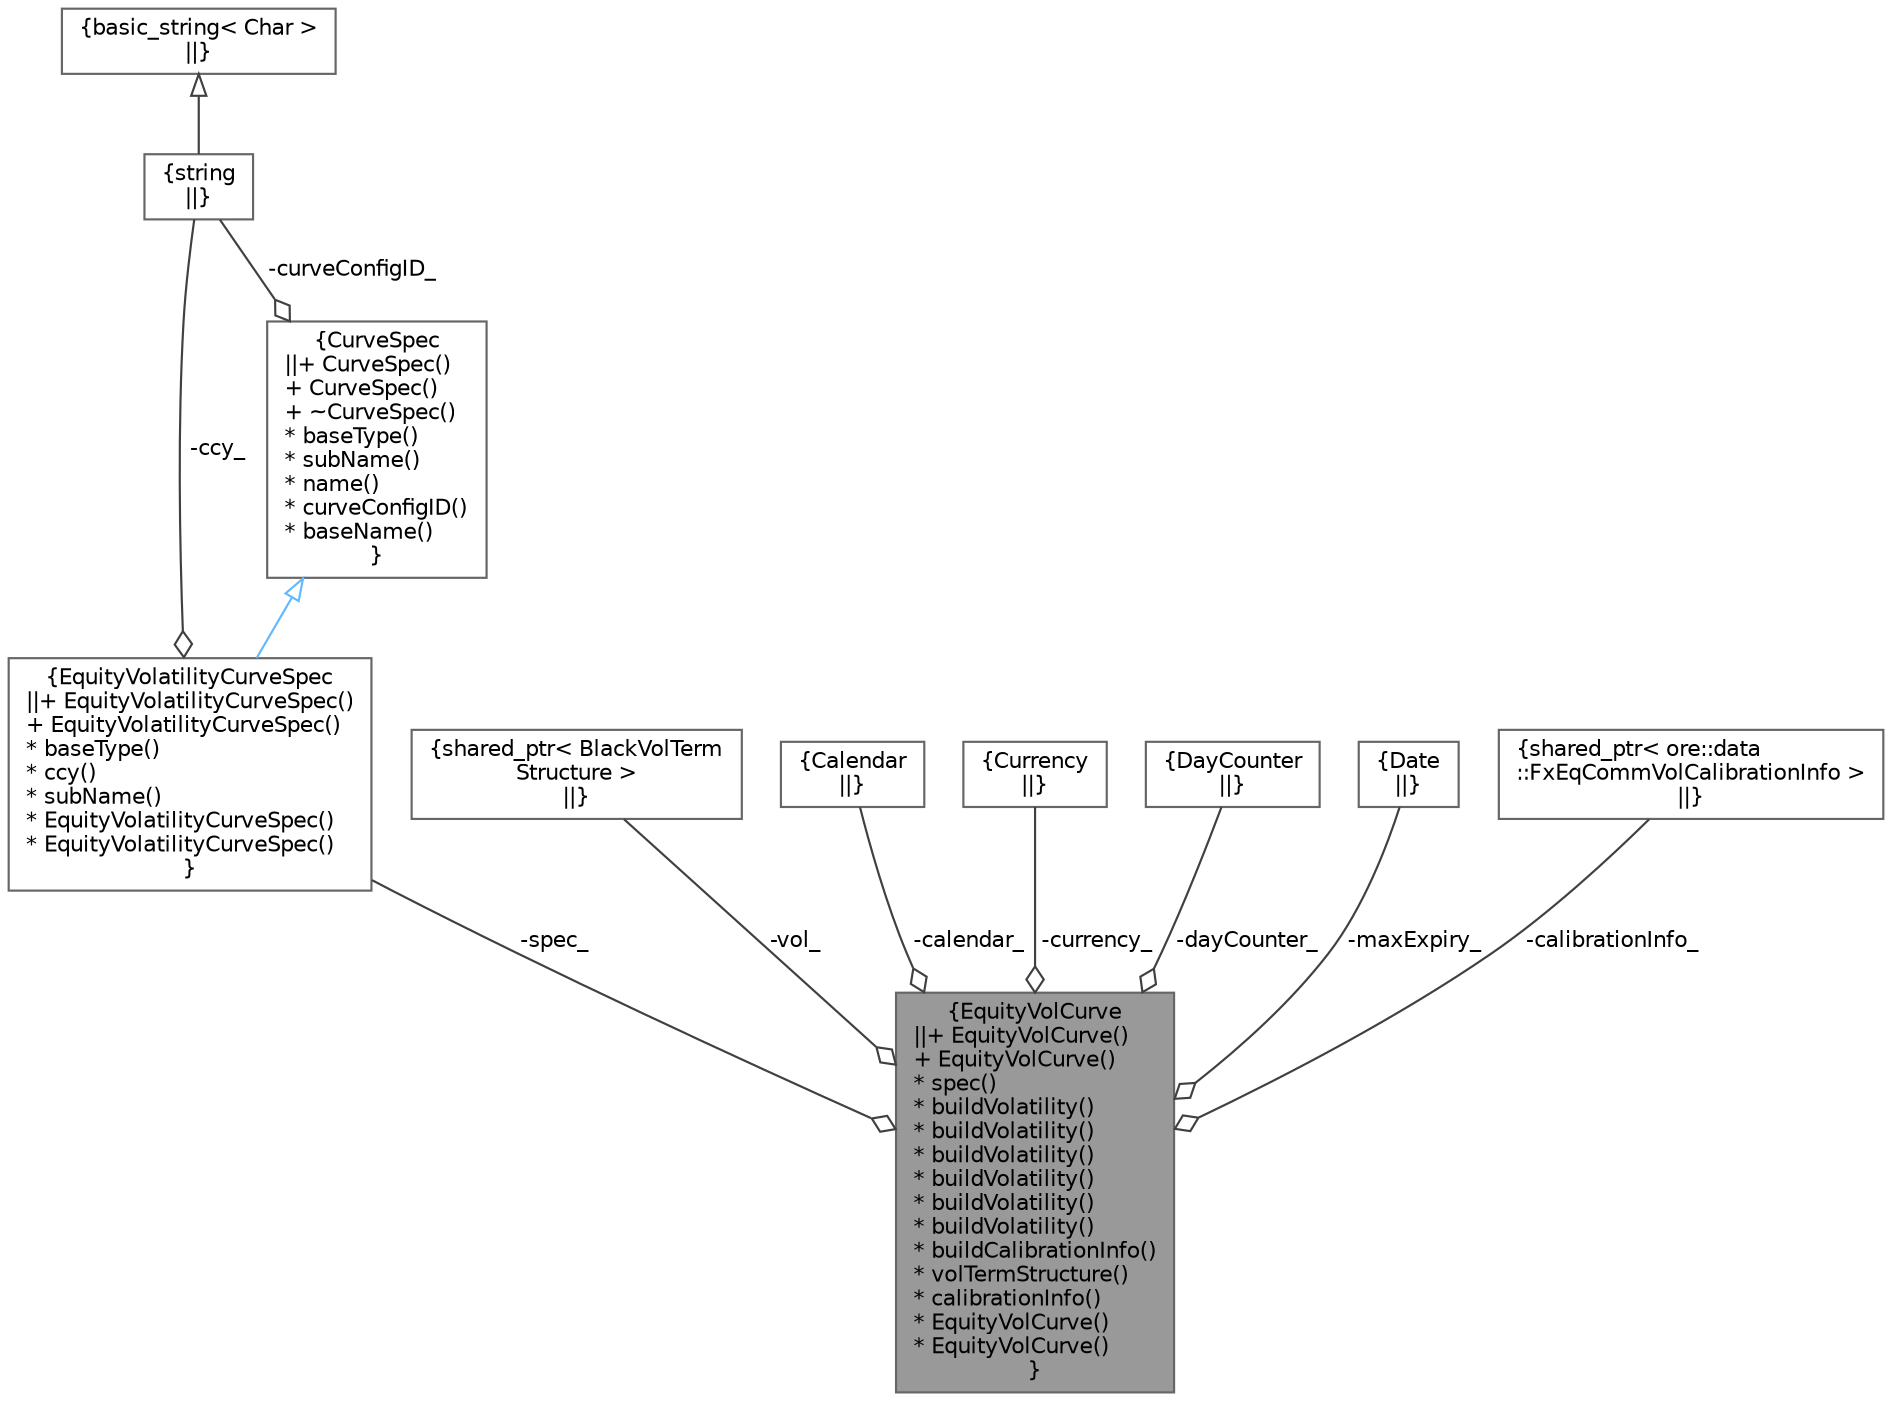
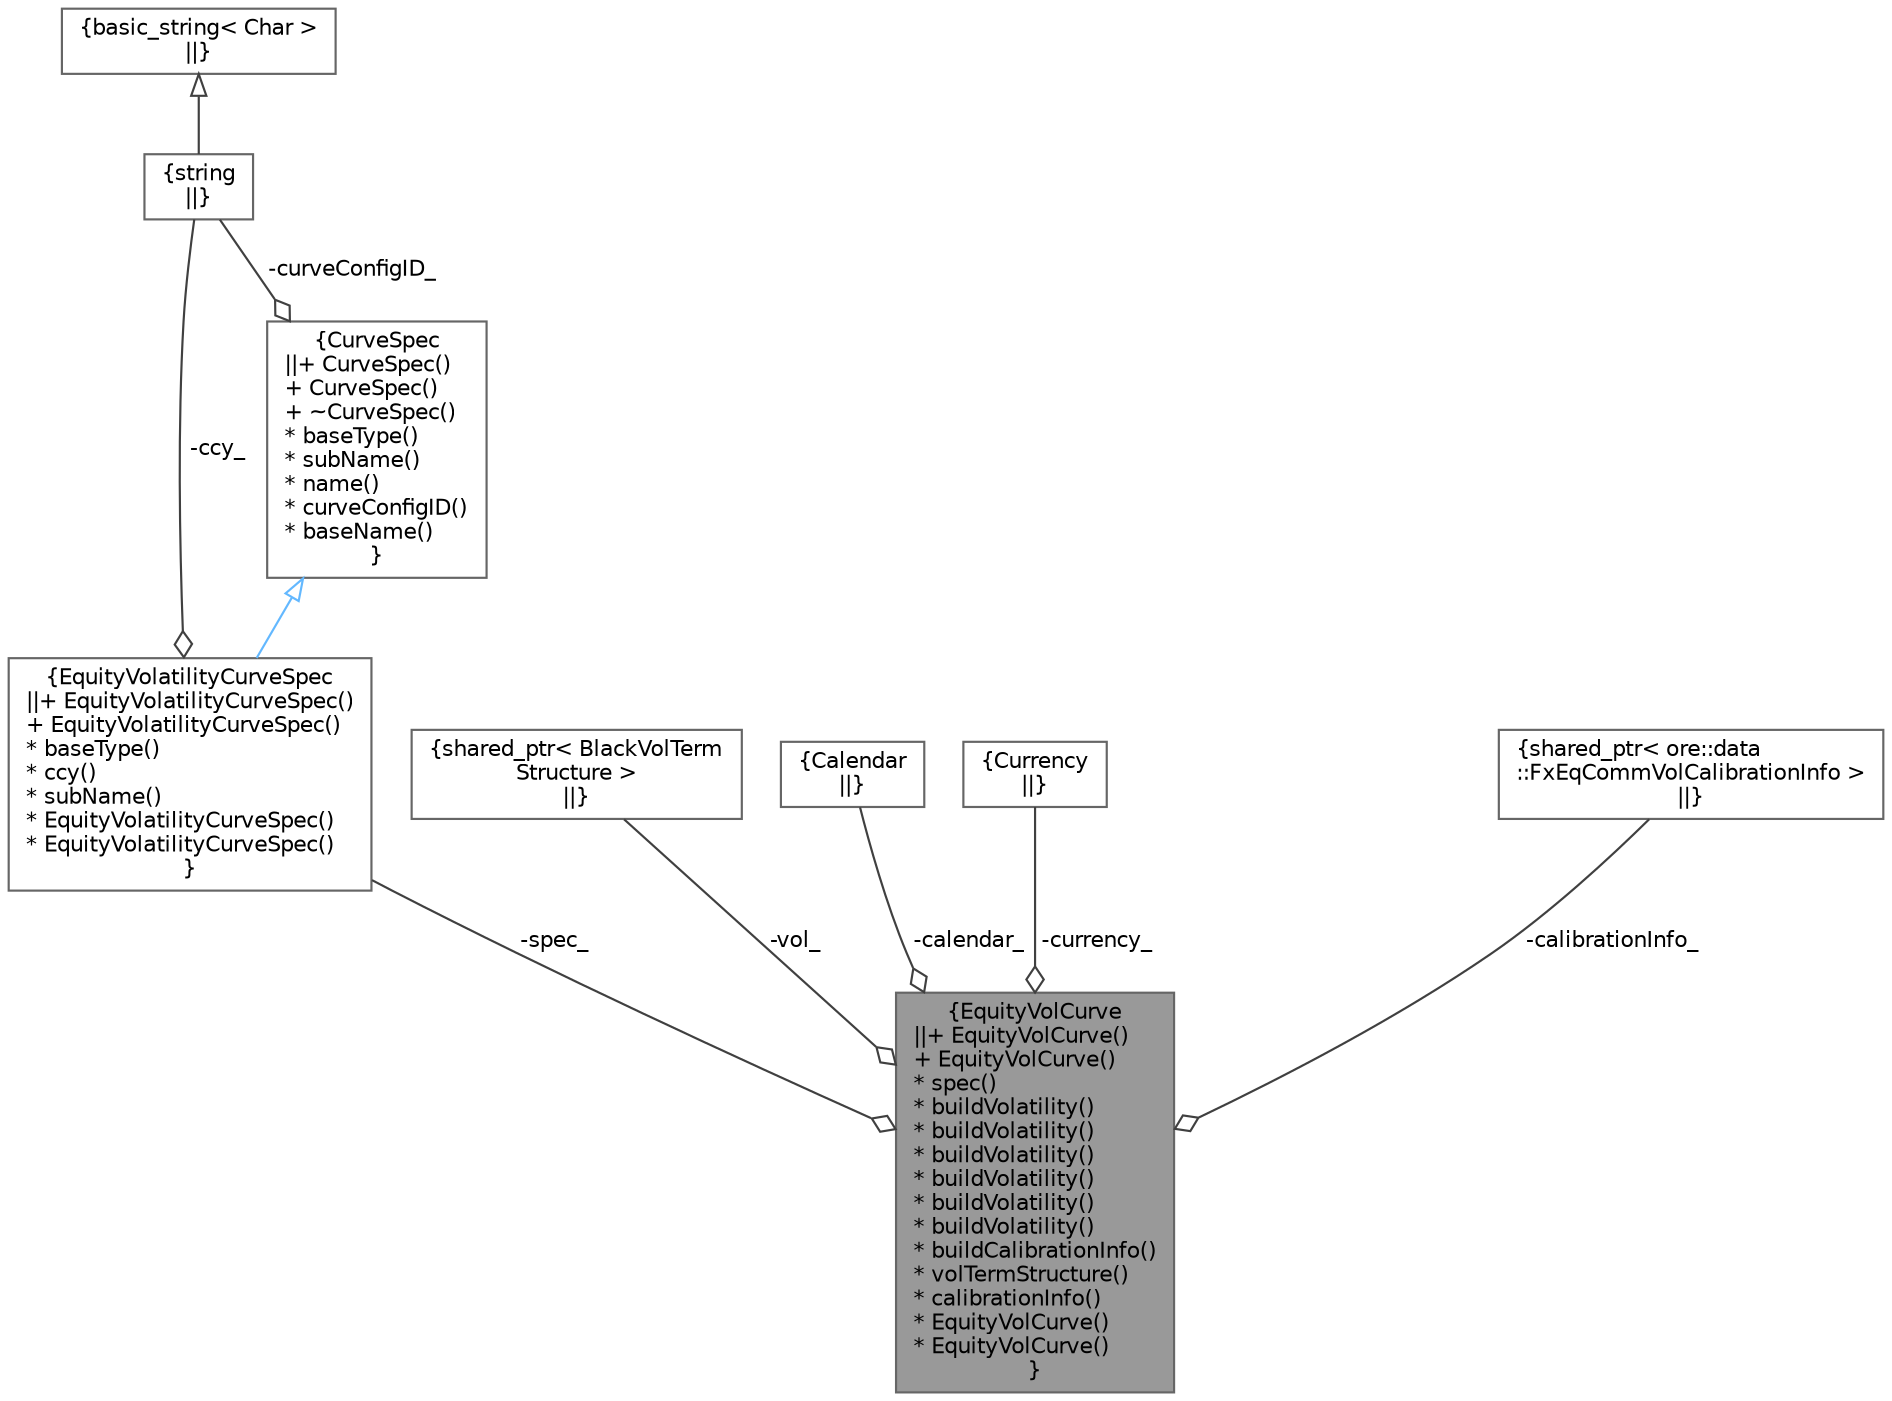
(1233, 774) -> none
(1409, 774) -> none
